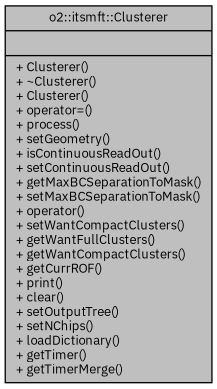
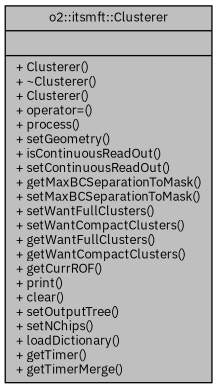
(50, 211) -> (85, 211)
